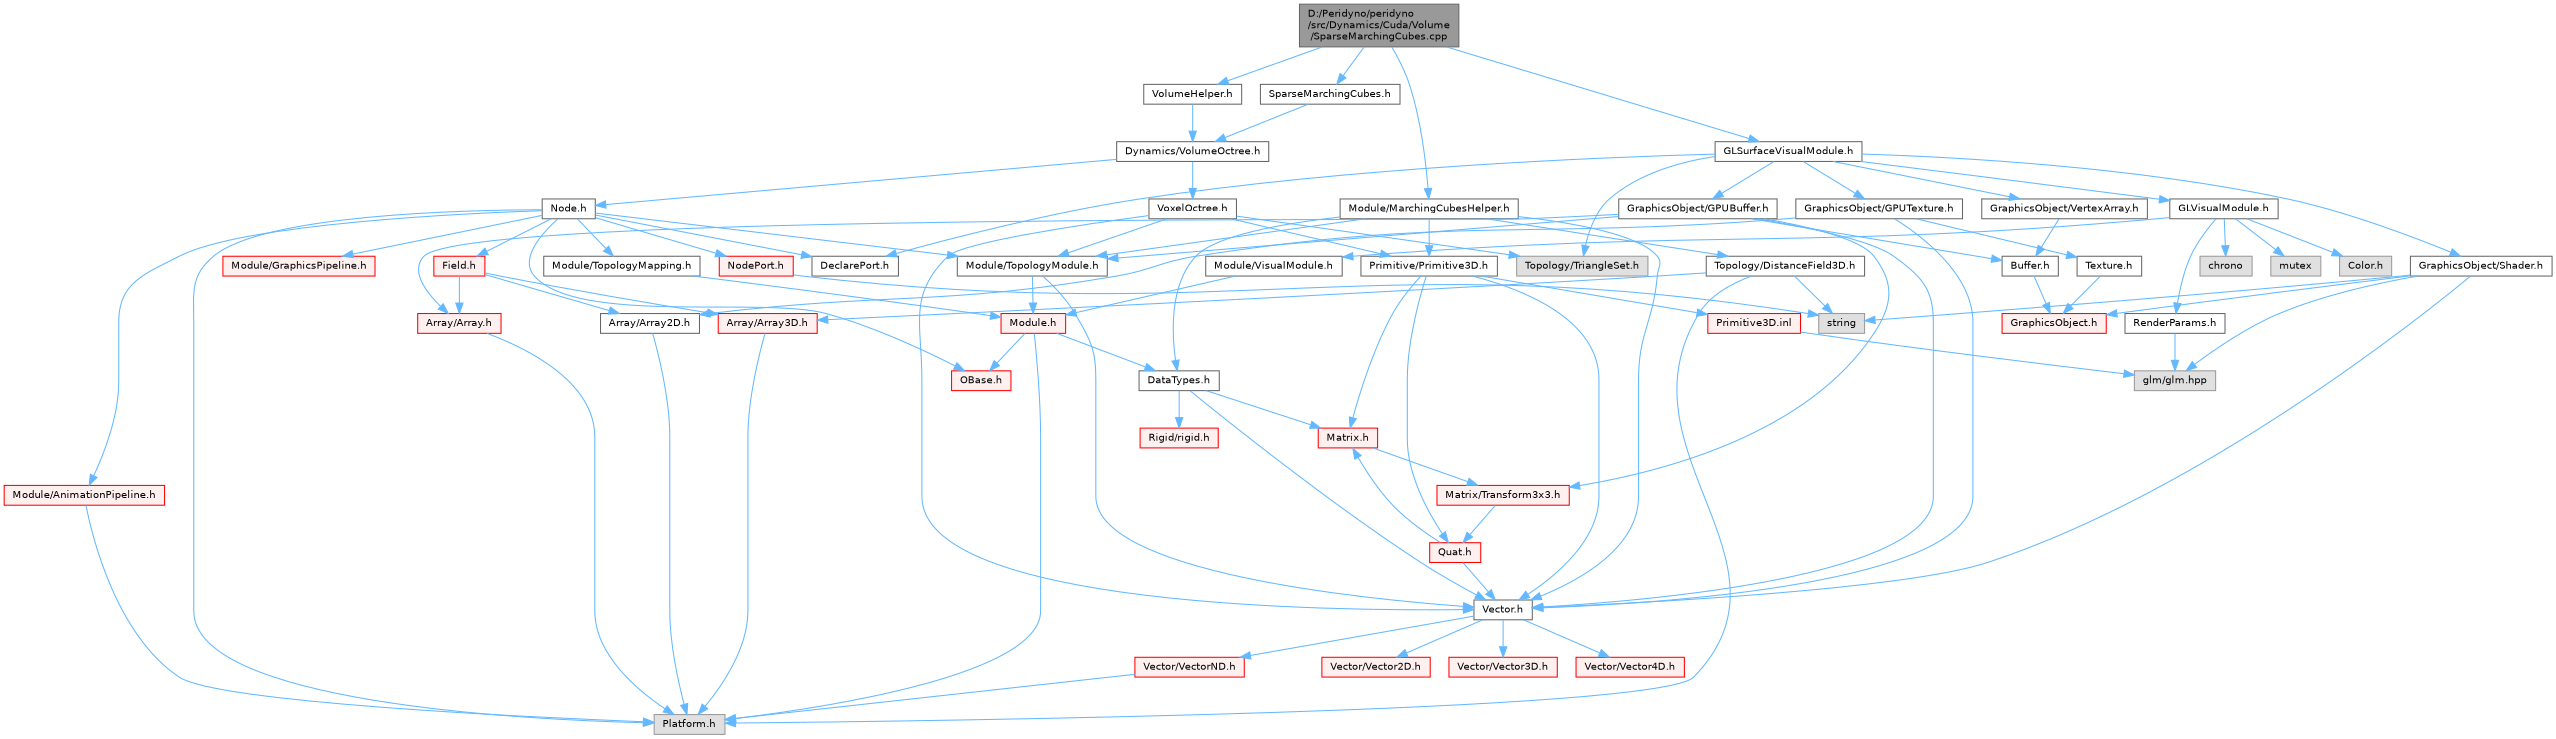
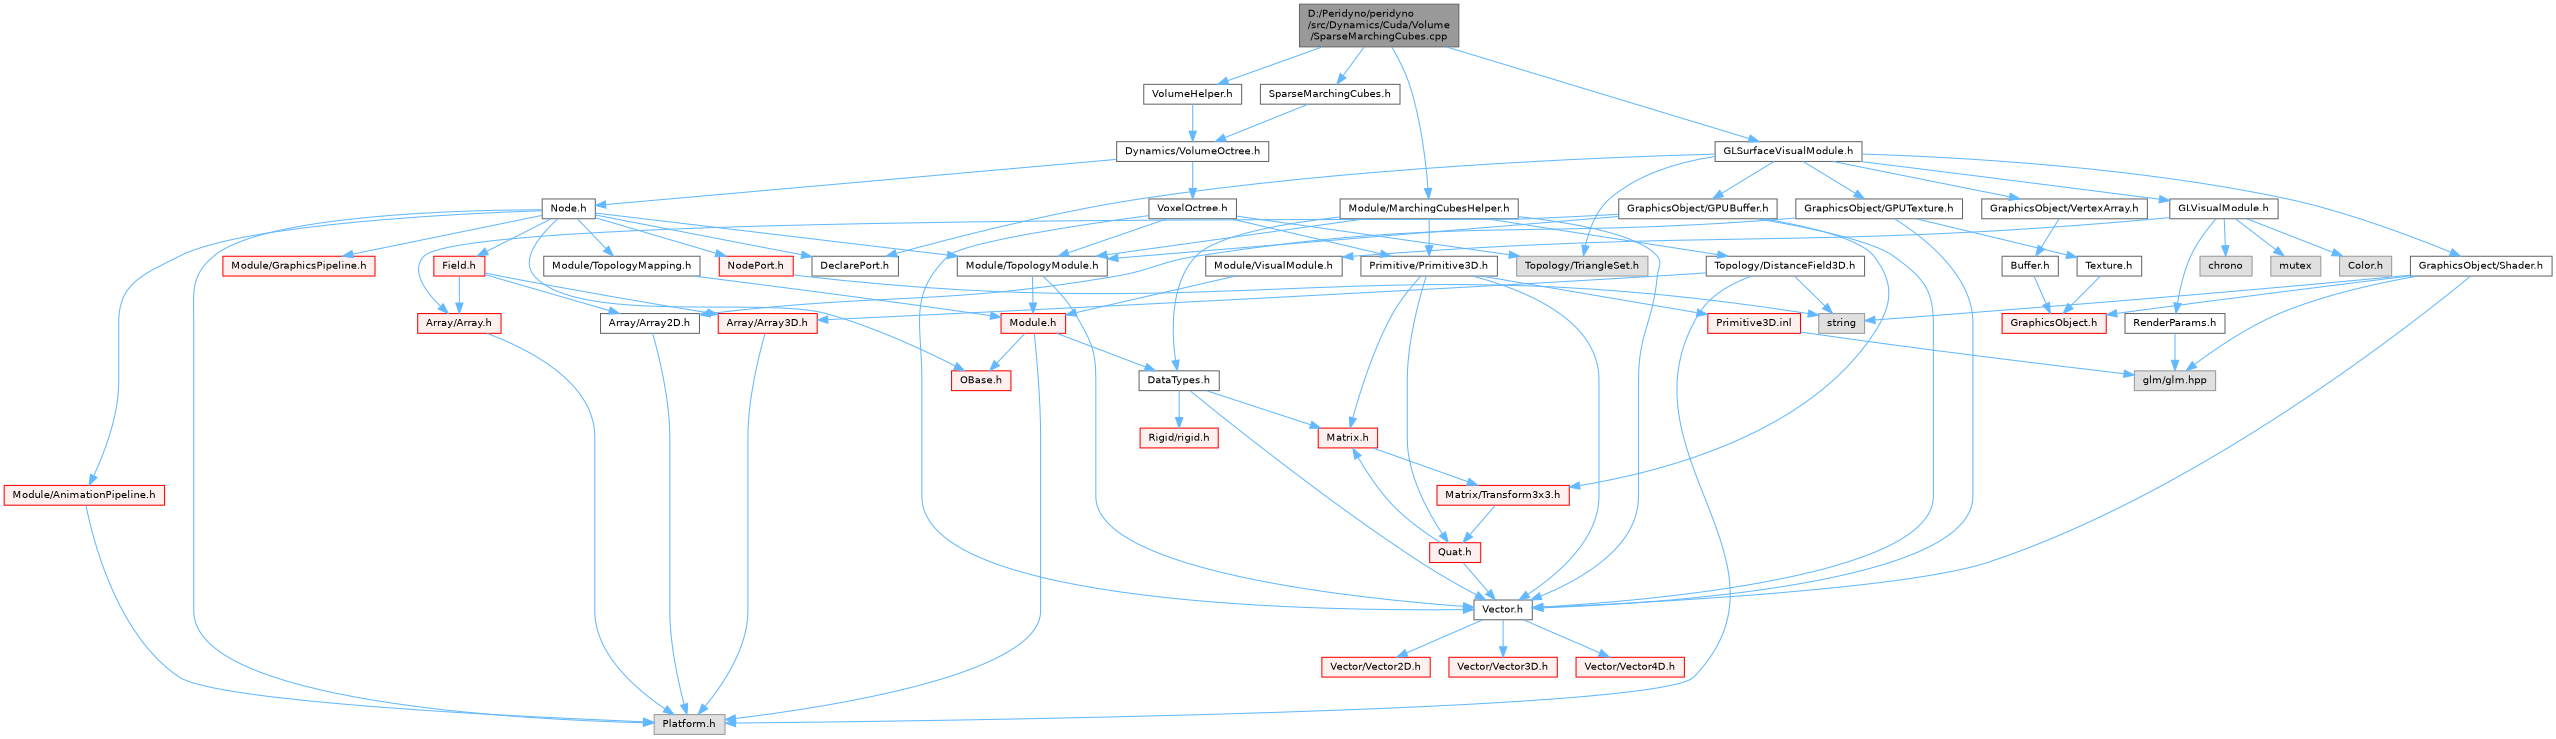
(1895, 243) -> none
(1190, 667) -> none
